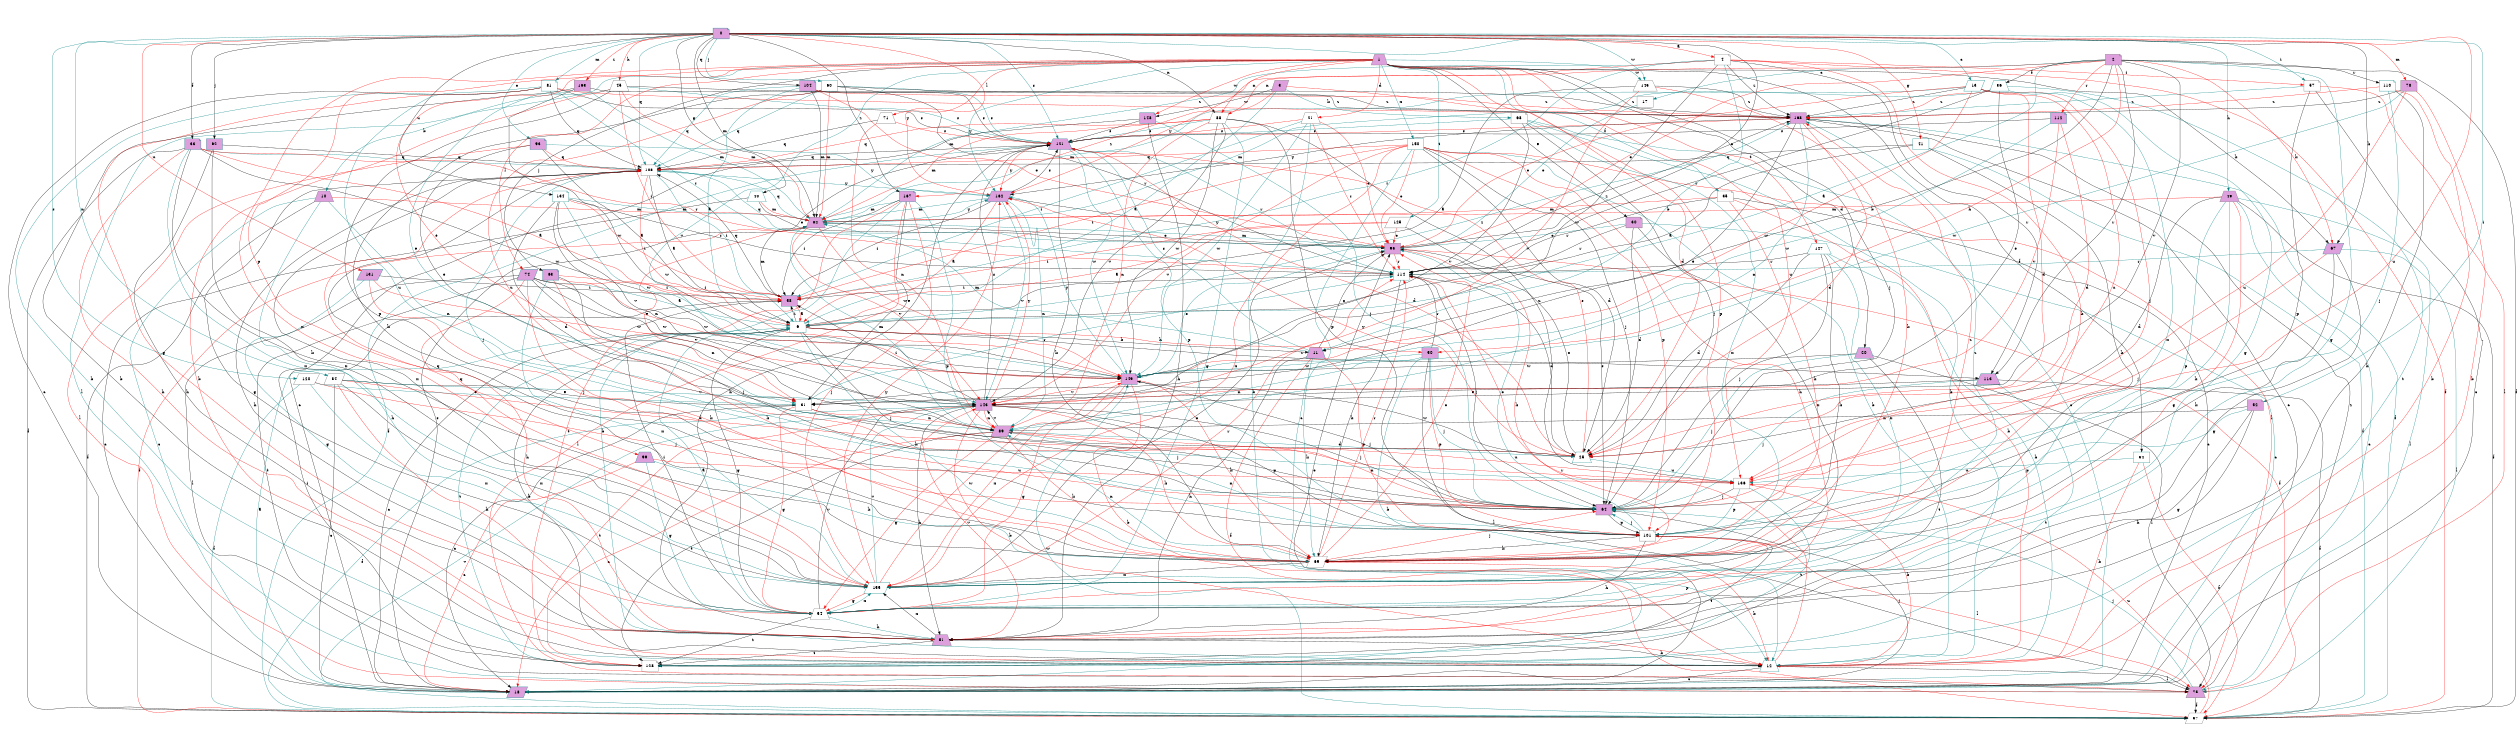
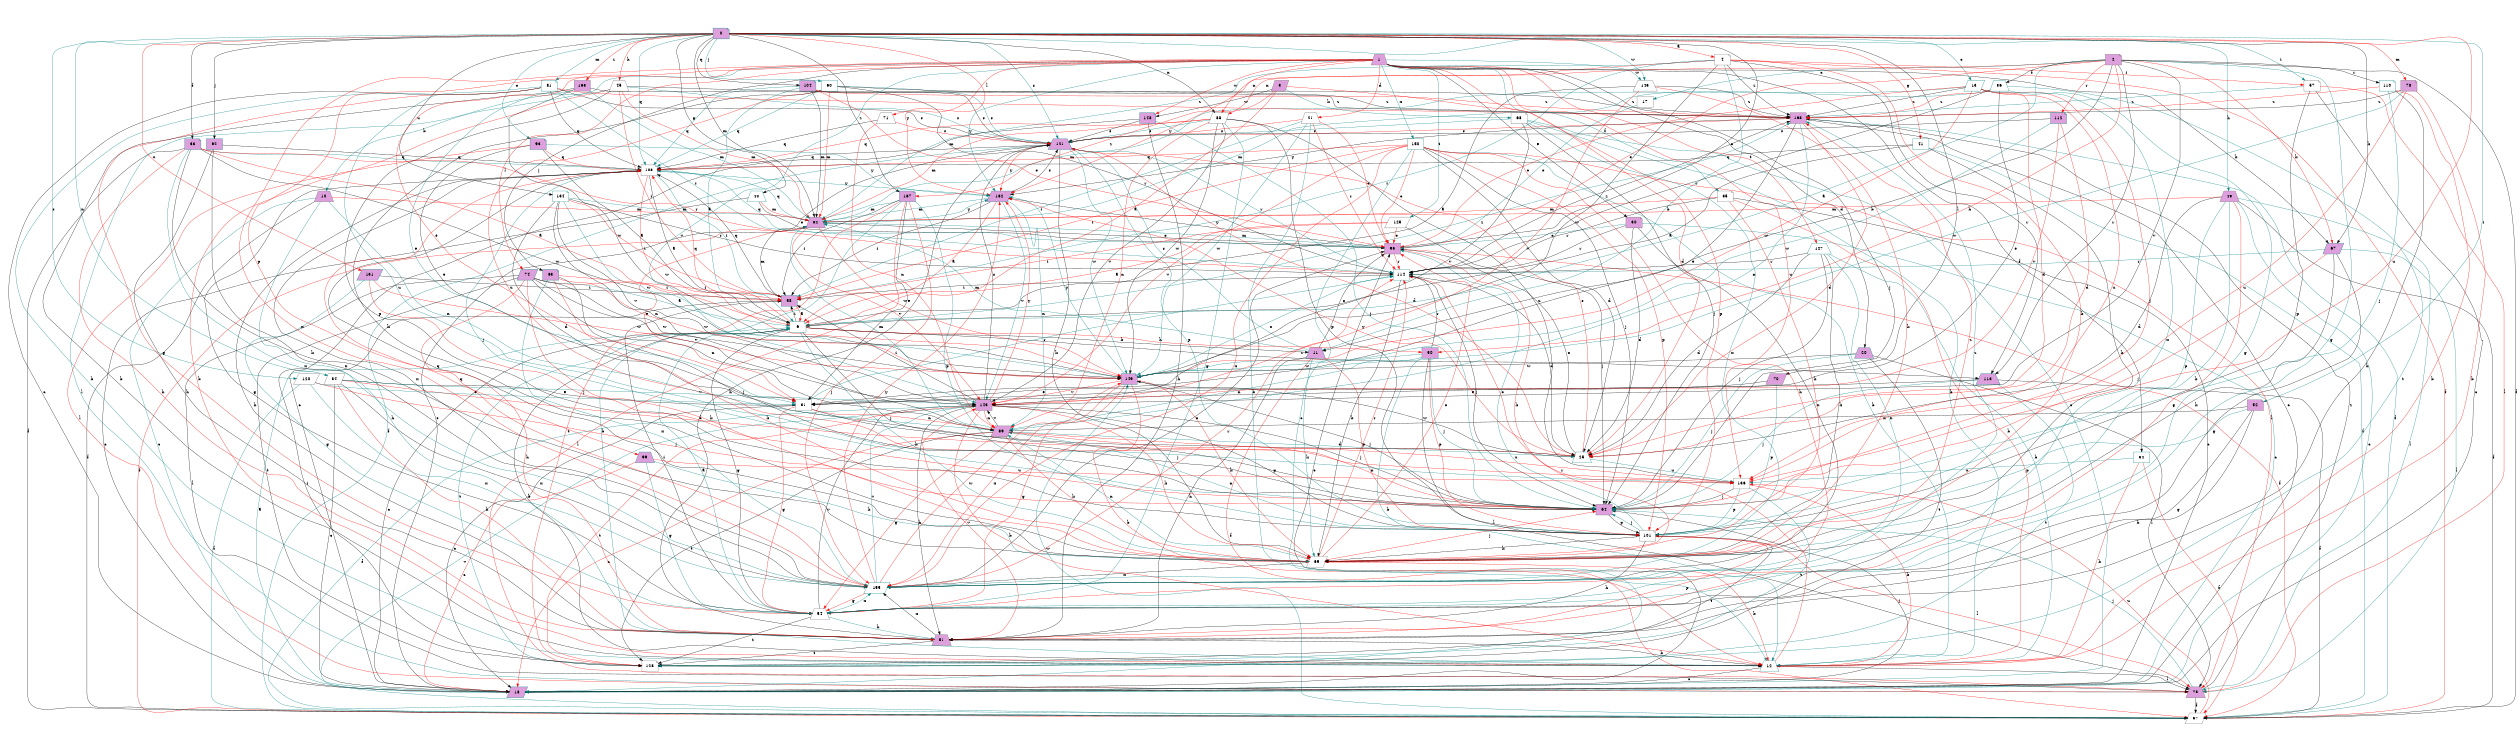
(1023, 261) -> (1023, 261)
none -> (697, 274)
(1235, 283) -> (1263, 325)
(1603, 366) -> (1603, 366)
none -> (1776, 379)
